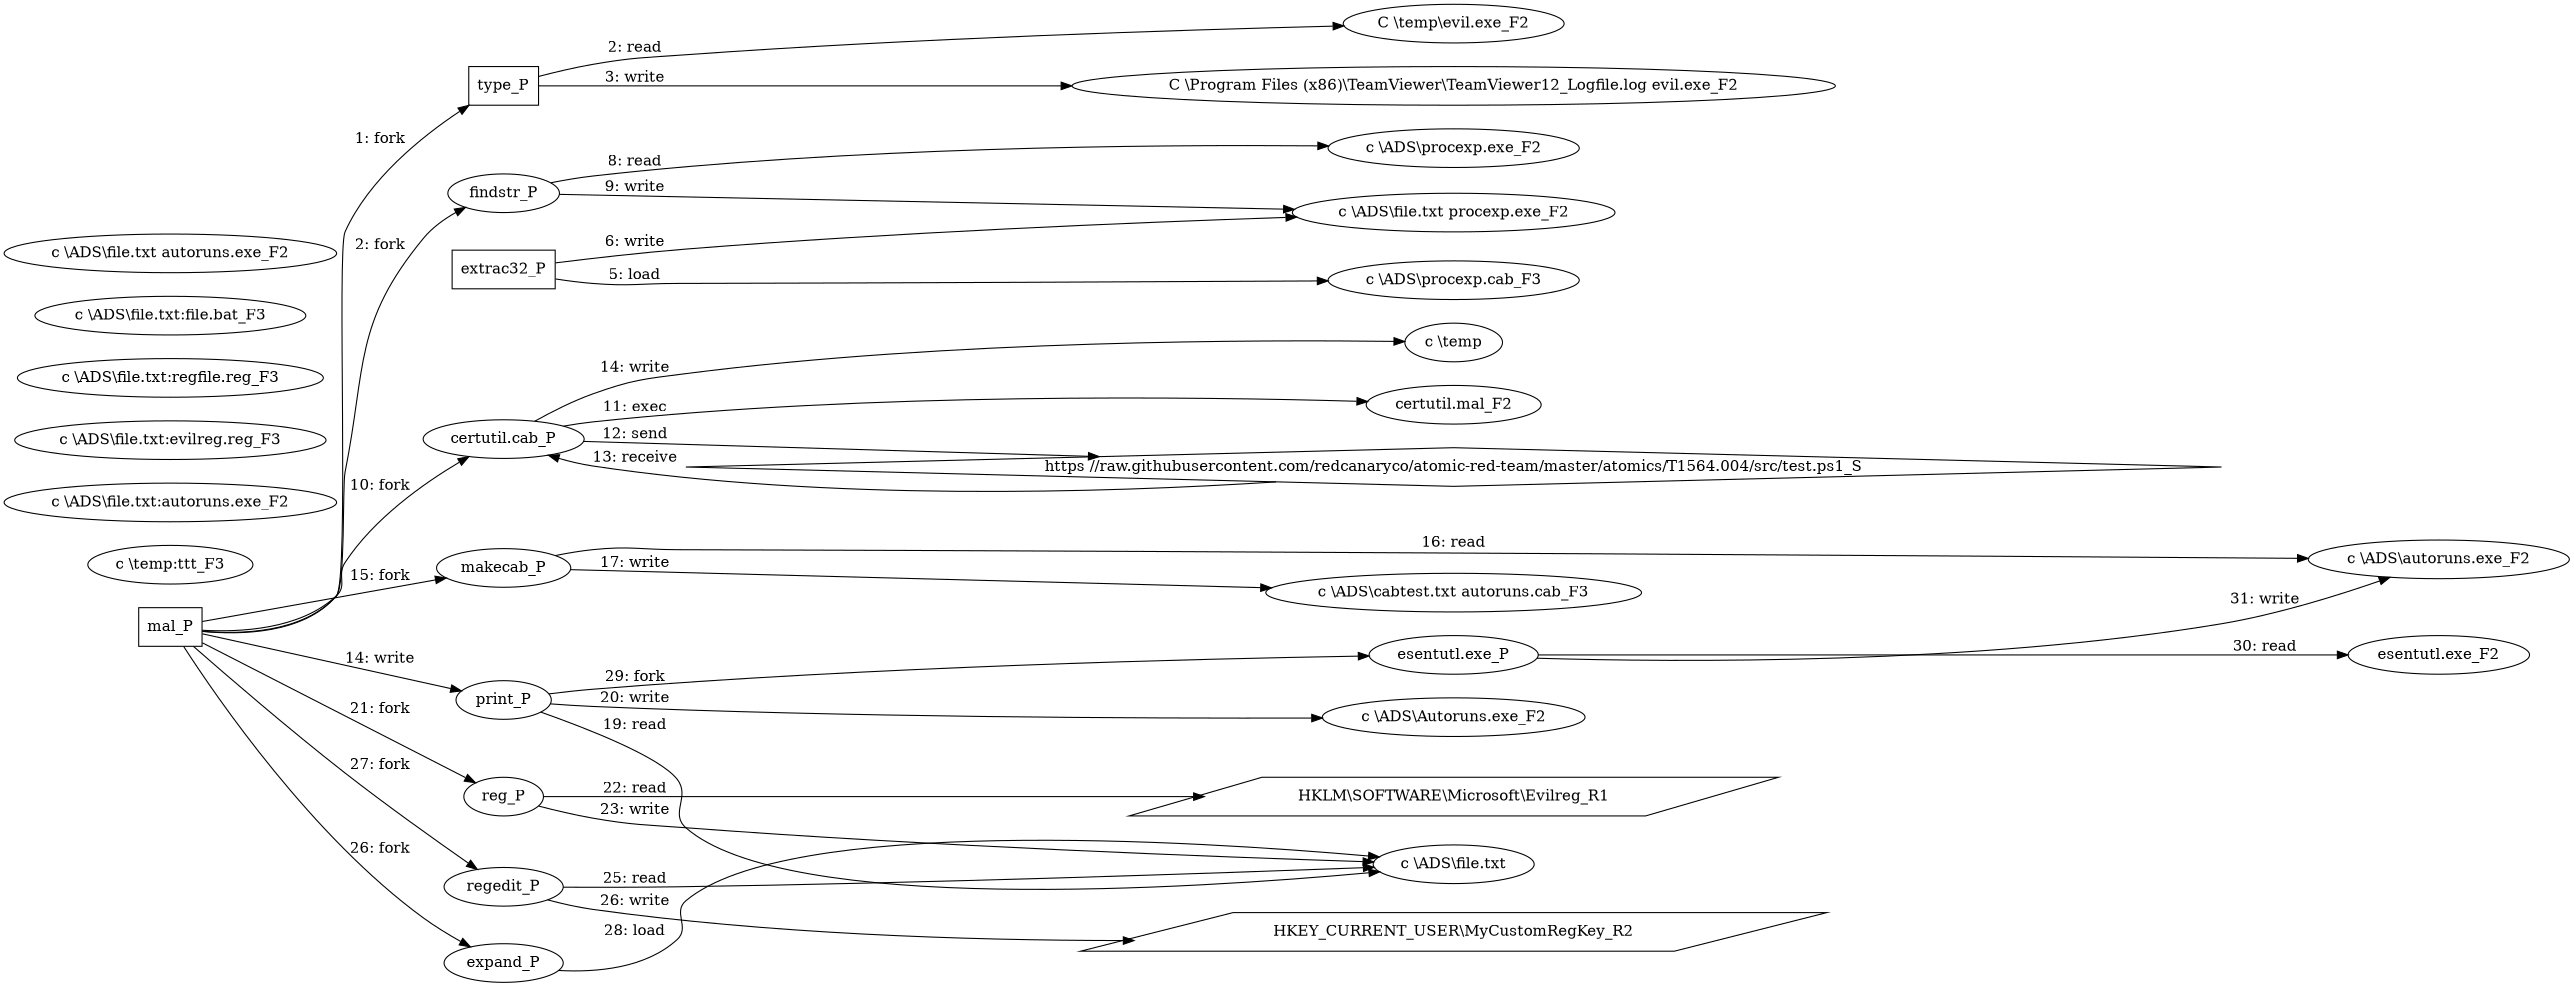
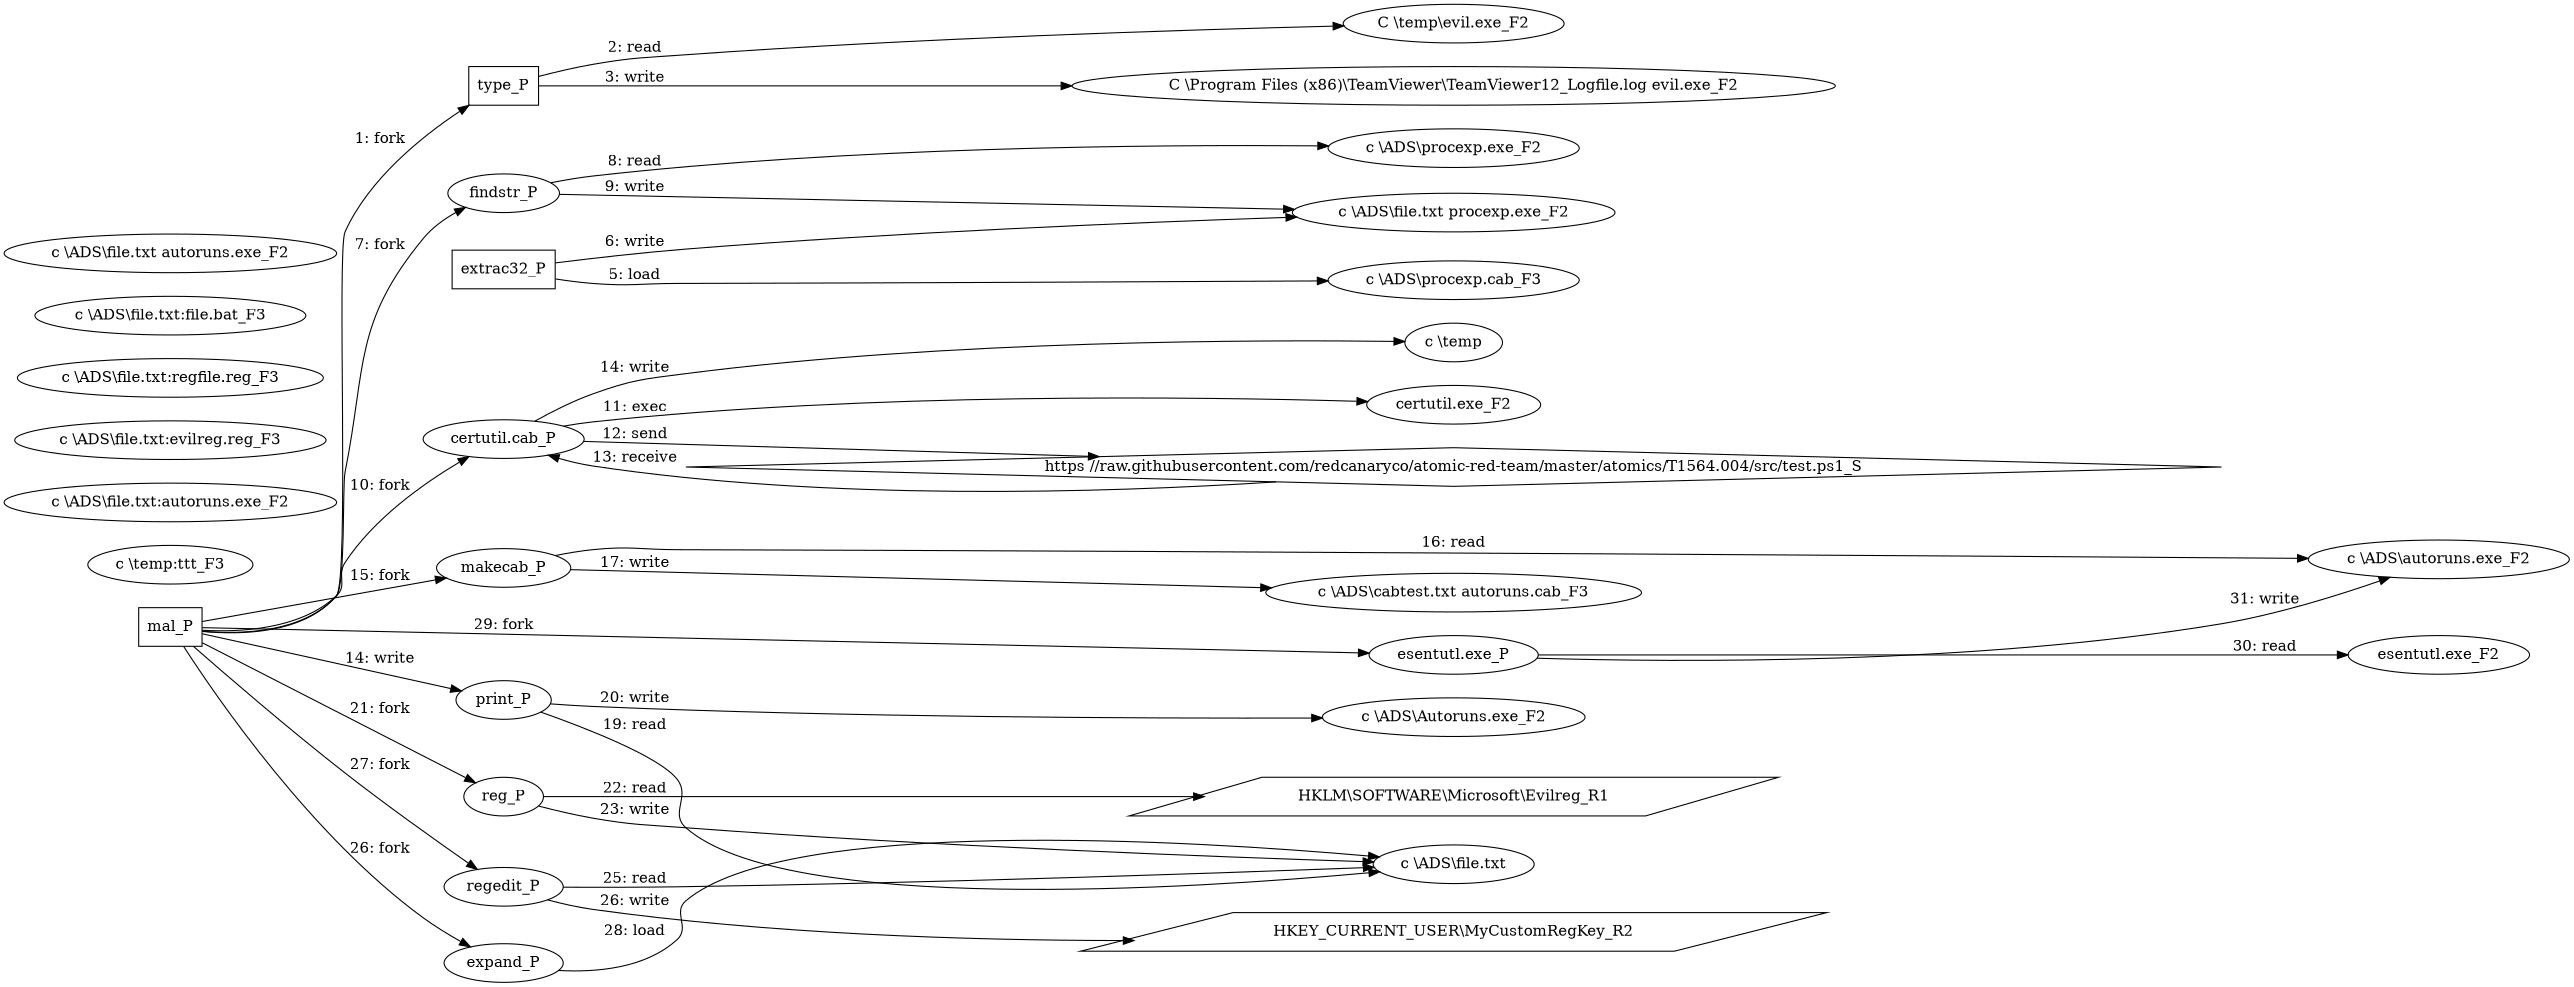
(380, 245) -> (380, 245)
(1454, 405) -> (1454, 405)
(953, 668) -> (780, 640)
